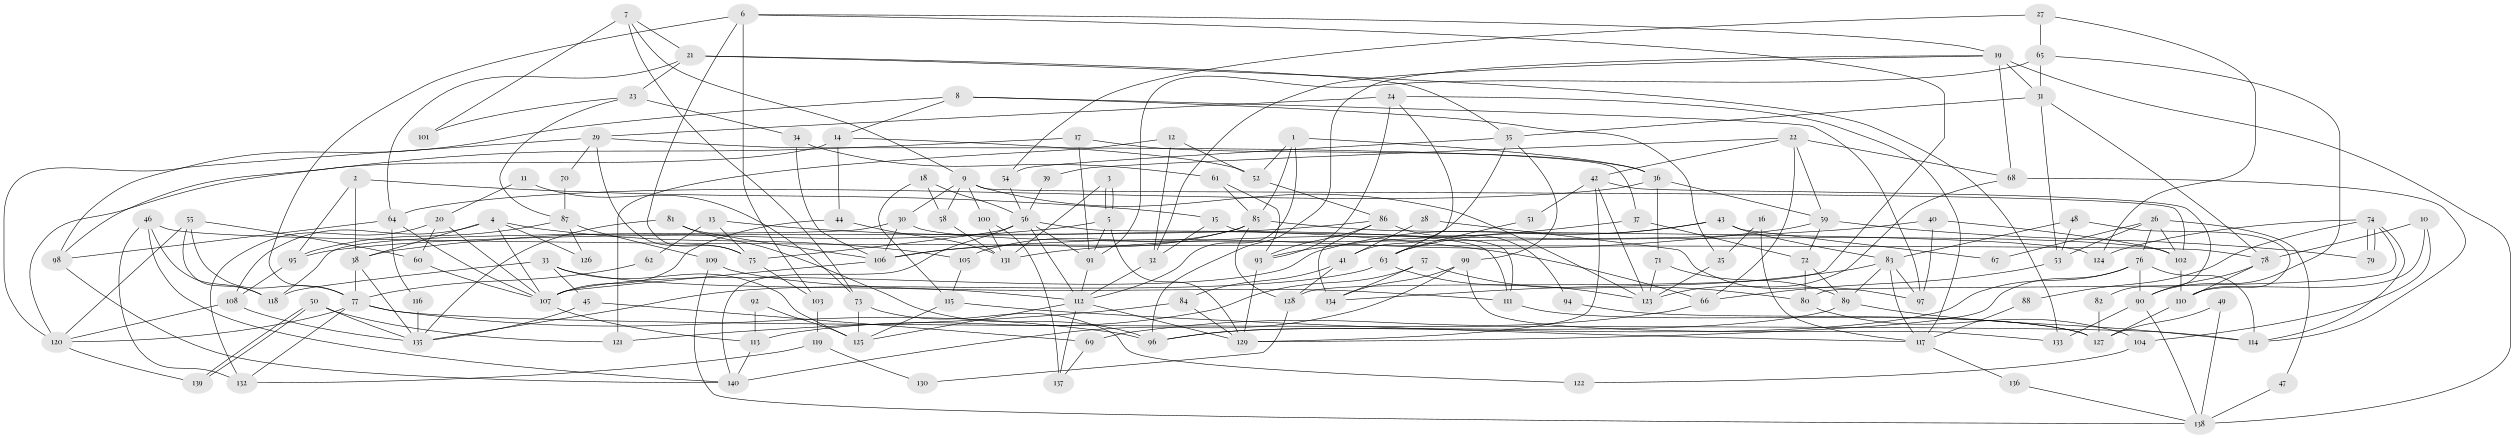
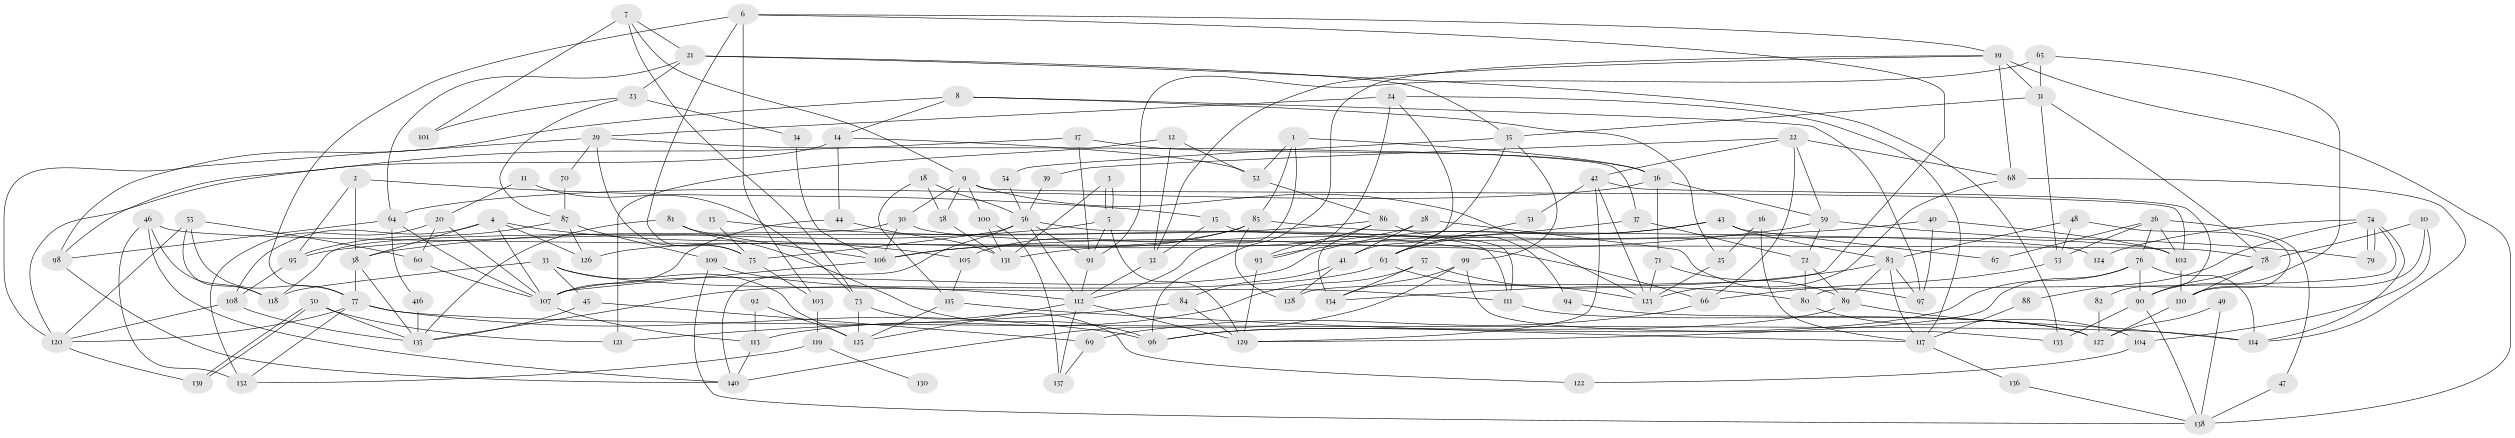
(2040, 14) -> none
(1215, 178) -> none
none -> (1007, 246)
(649, 260) -> none
(418, 301) -> (418, 301)
(1125, 365) -> none
